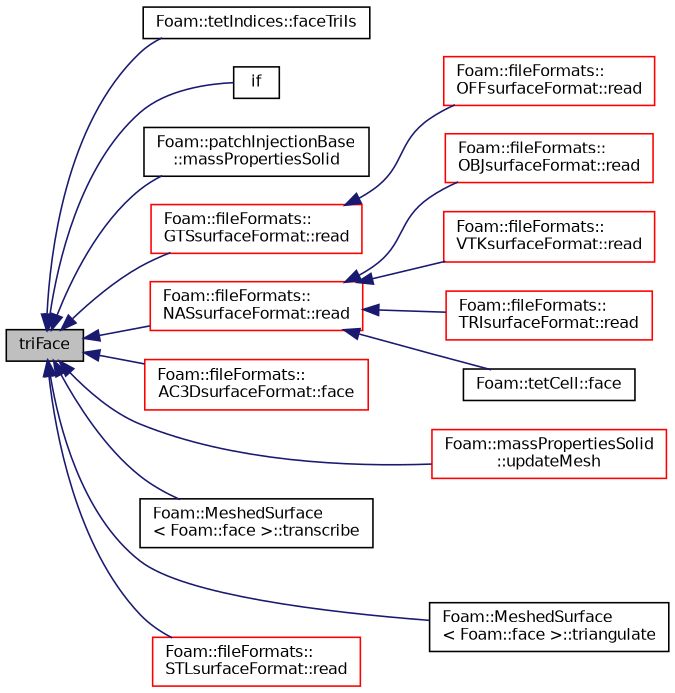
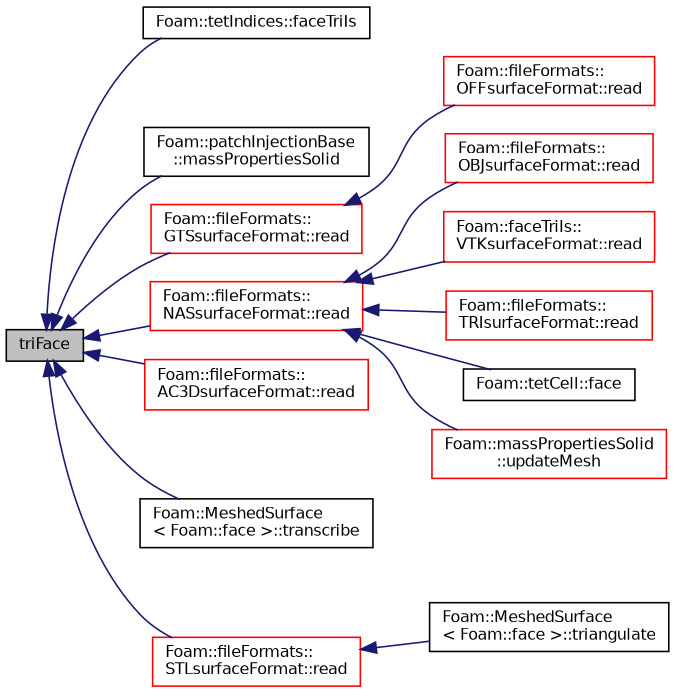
(256, 83) -> none
(549, 237) -> (549, 237)
(256, 385) -> (256, 385)
(240, 452) -> (405, 387)
(180, 580) -> (403, 644)
